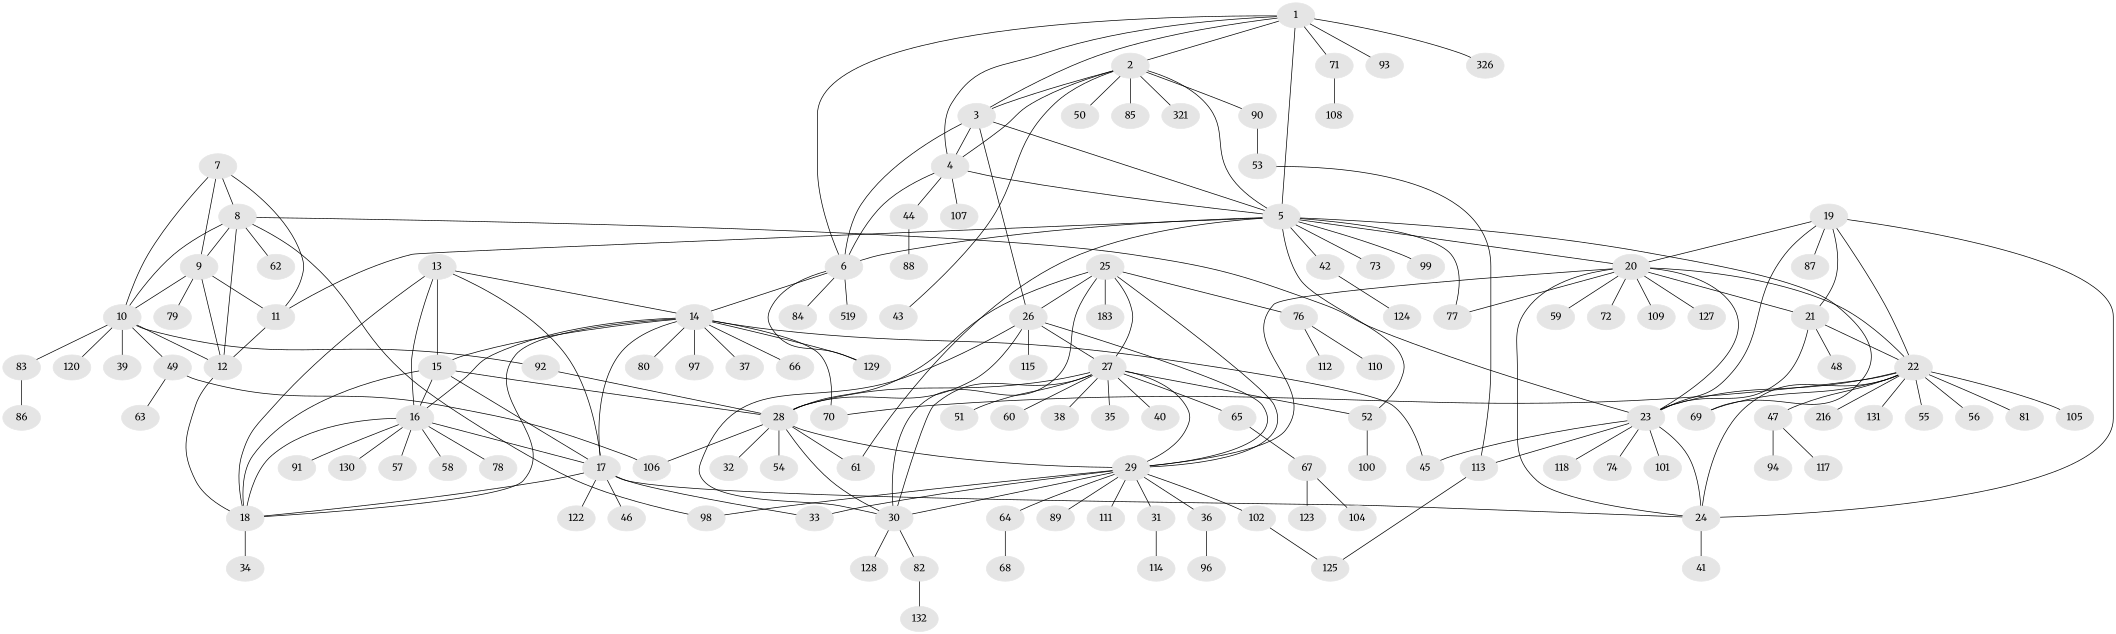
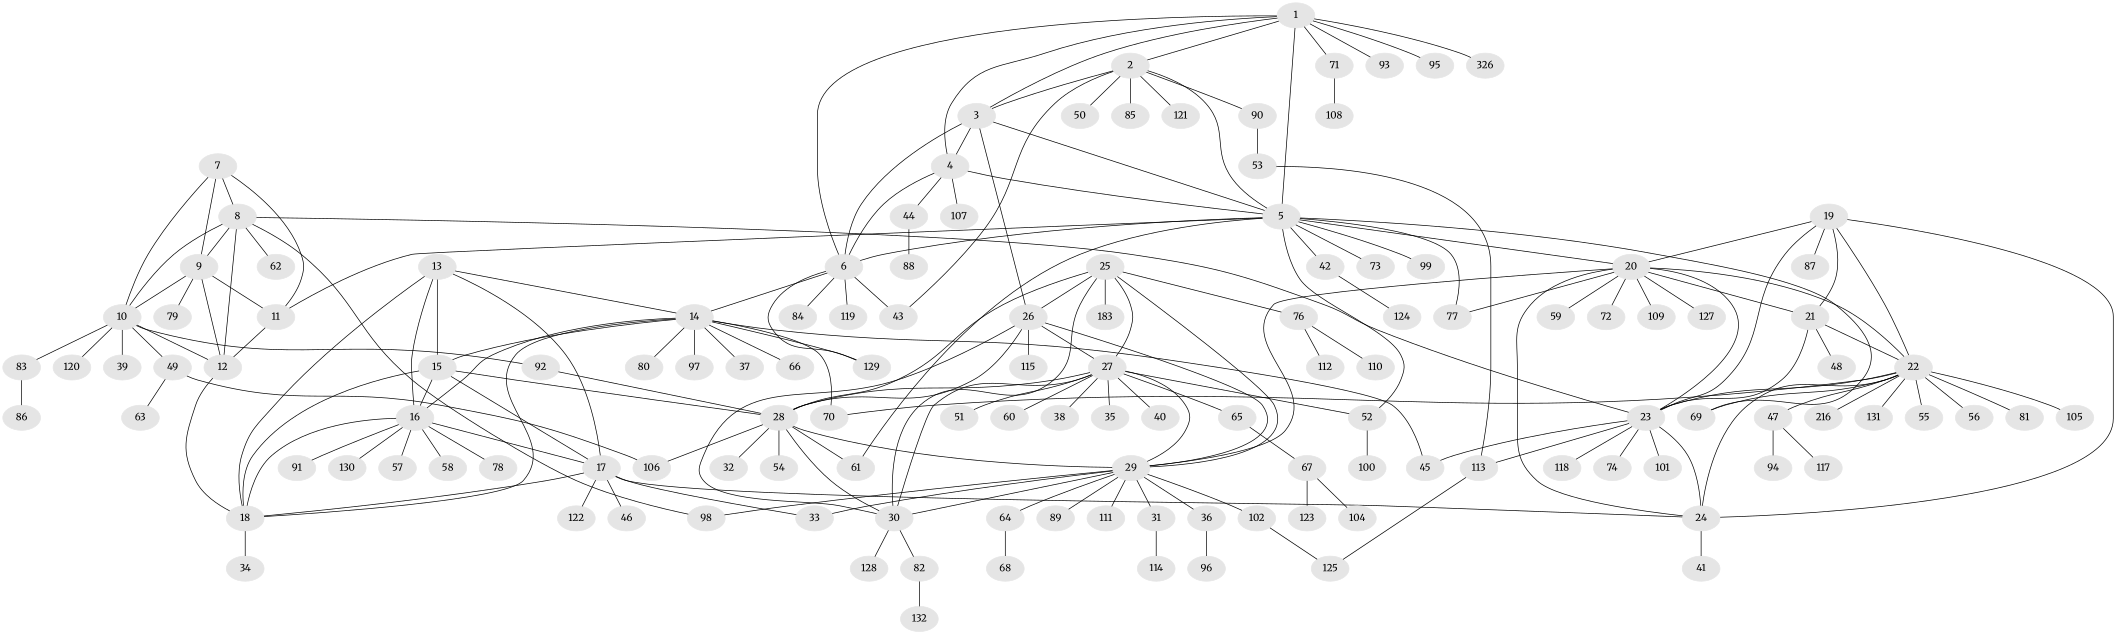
none -> (1435, 66)
(1032, 103) -> none
(1181, 116) -> (1181, 116)
none -> (871, 292)
(848, 317) -> (848, 317)
(610, 371) -> none
